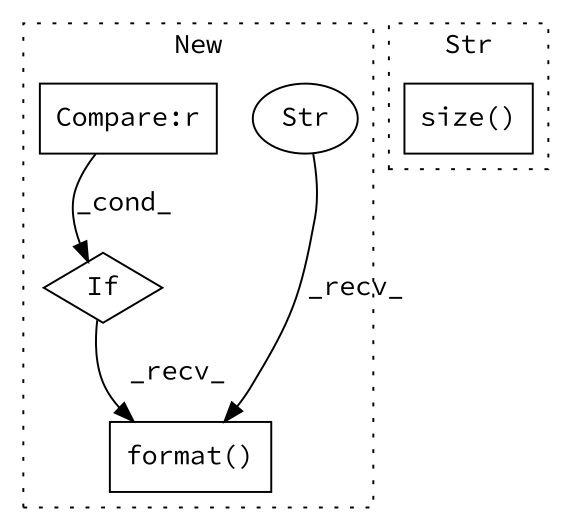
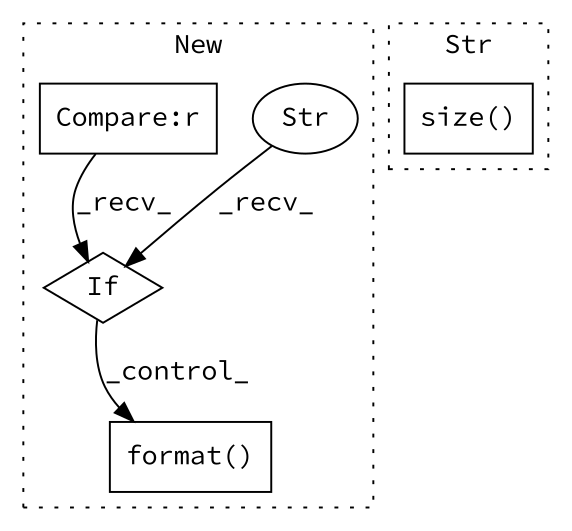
(124, 203) -> (124, 203)
(299, 287) -> (205, 199)
(178, 372) -> (178, 372)
